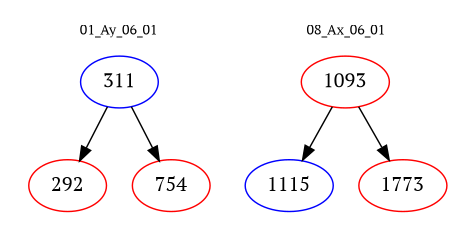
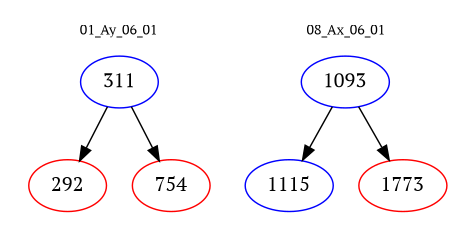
(345, 82) -> (345, 82)
